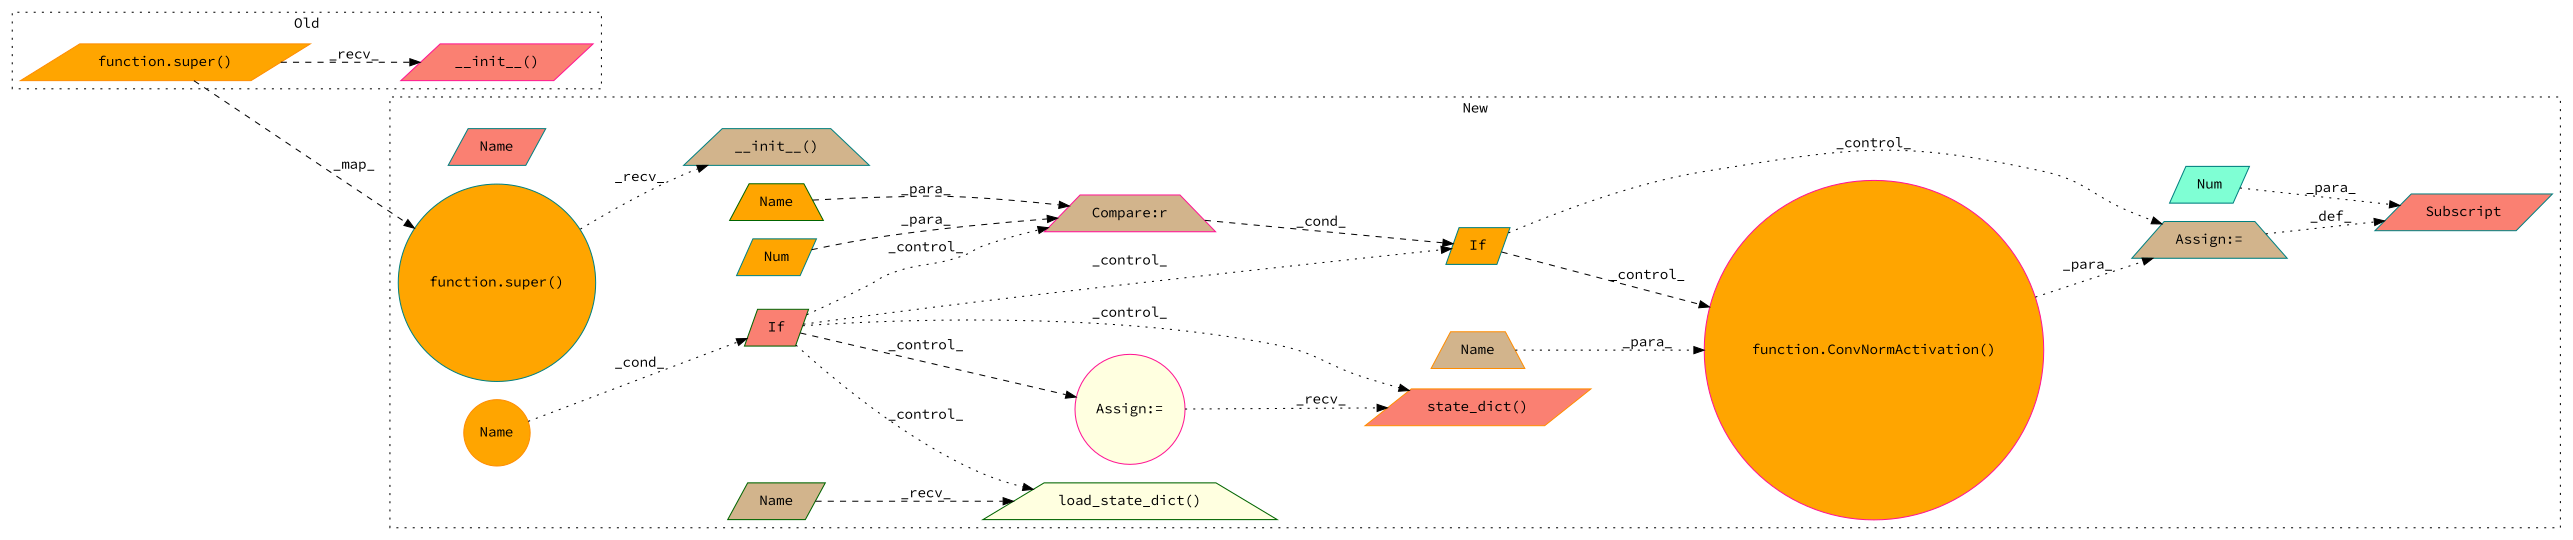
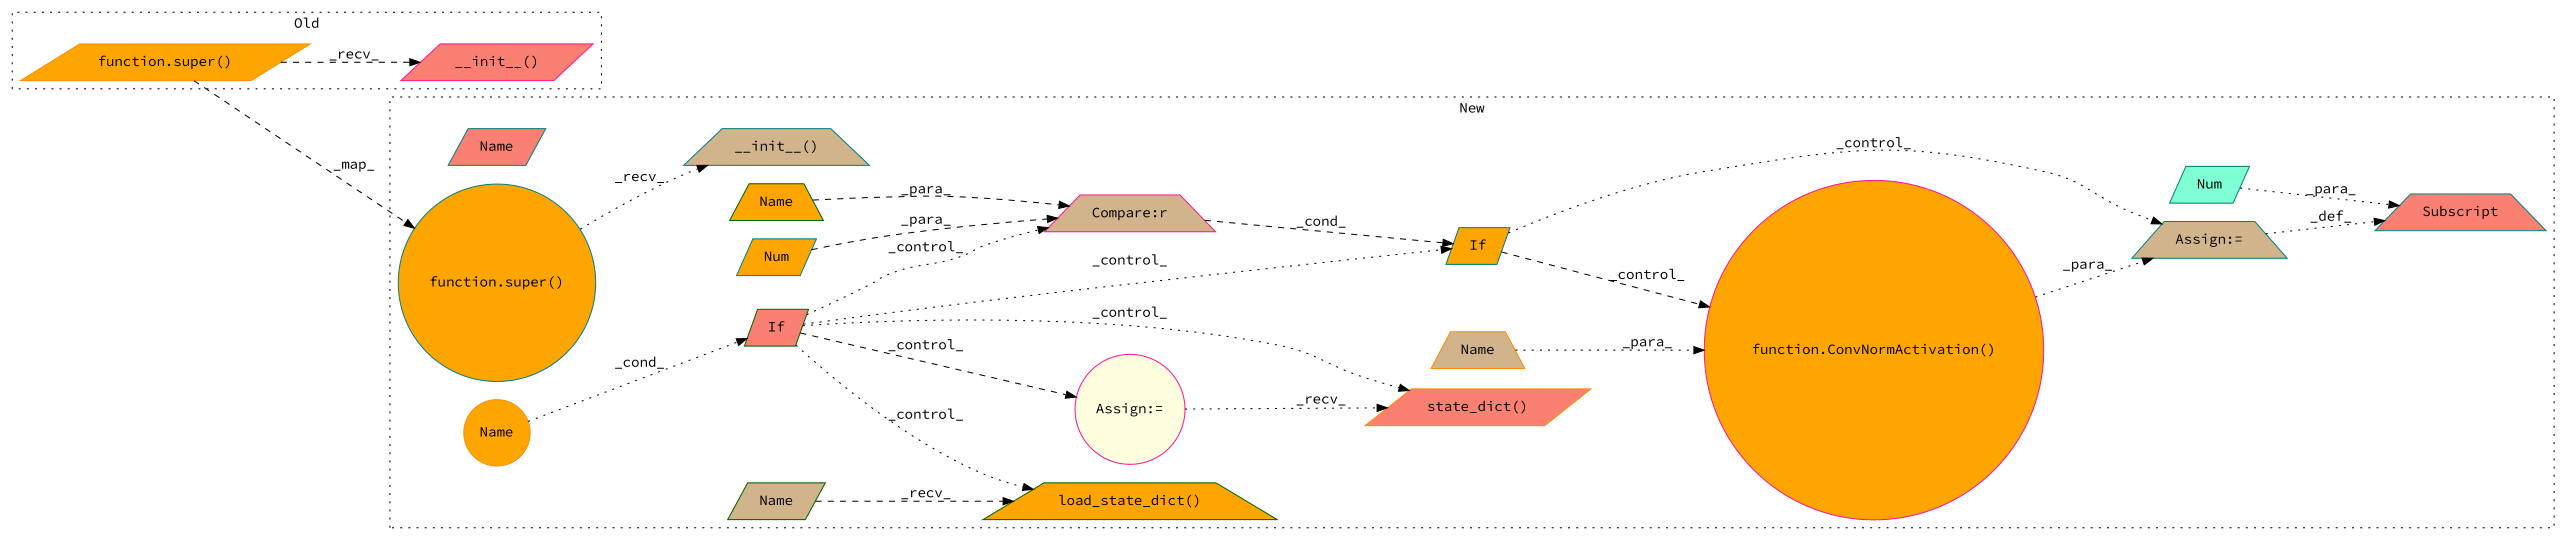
(2464, 212) -> (2461, 212)
(1130, 501) -> (1130, 501)
